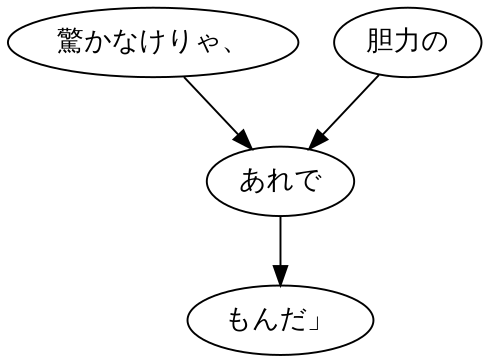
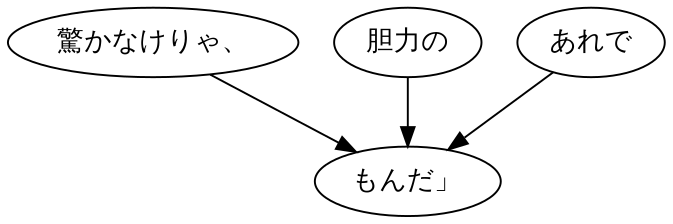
(351, 105) -> (408, 102)
(211, 106) -> (275, 109)
